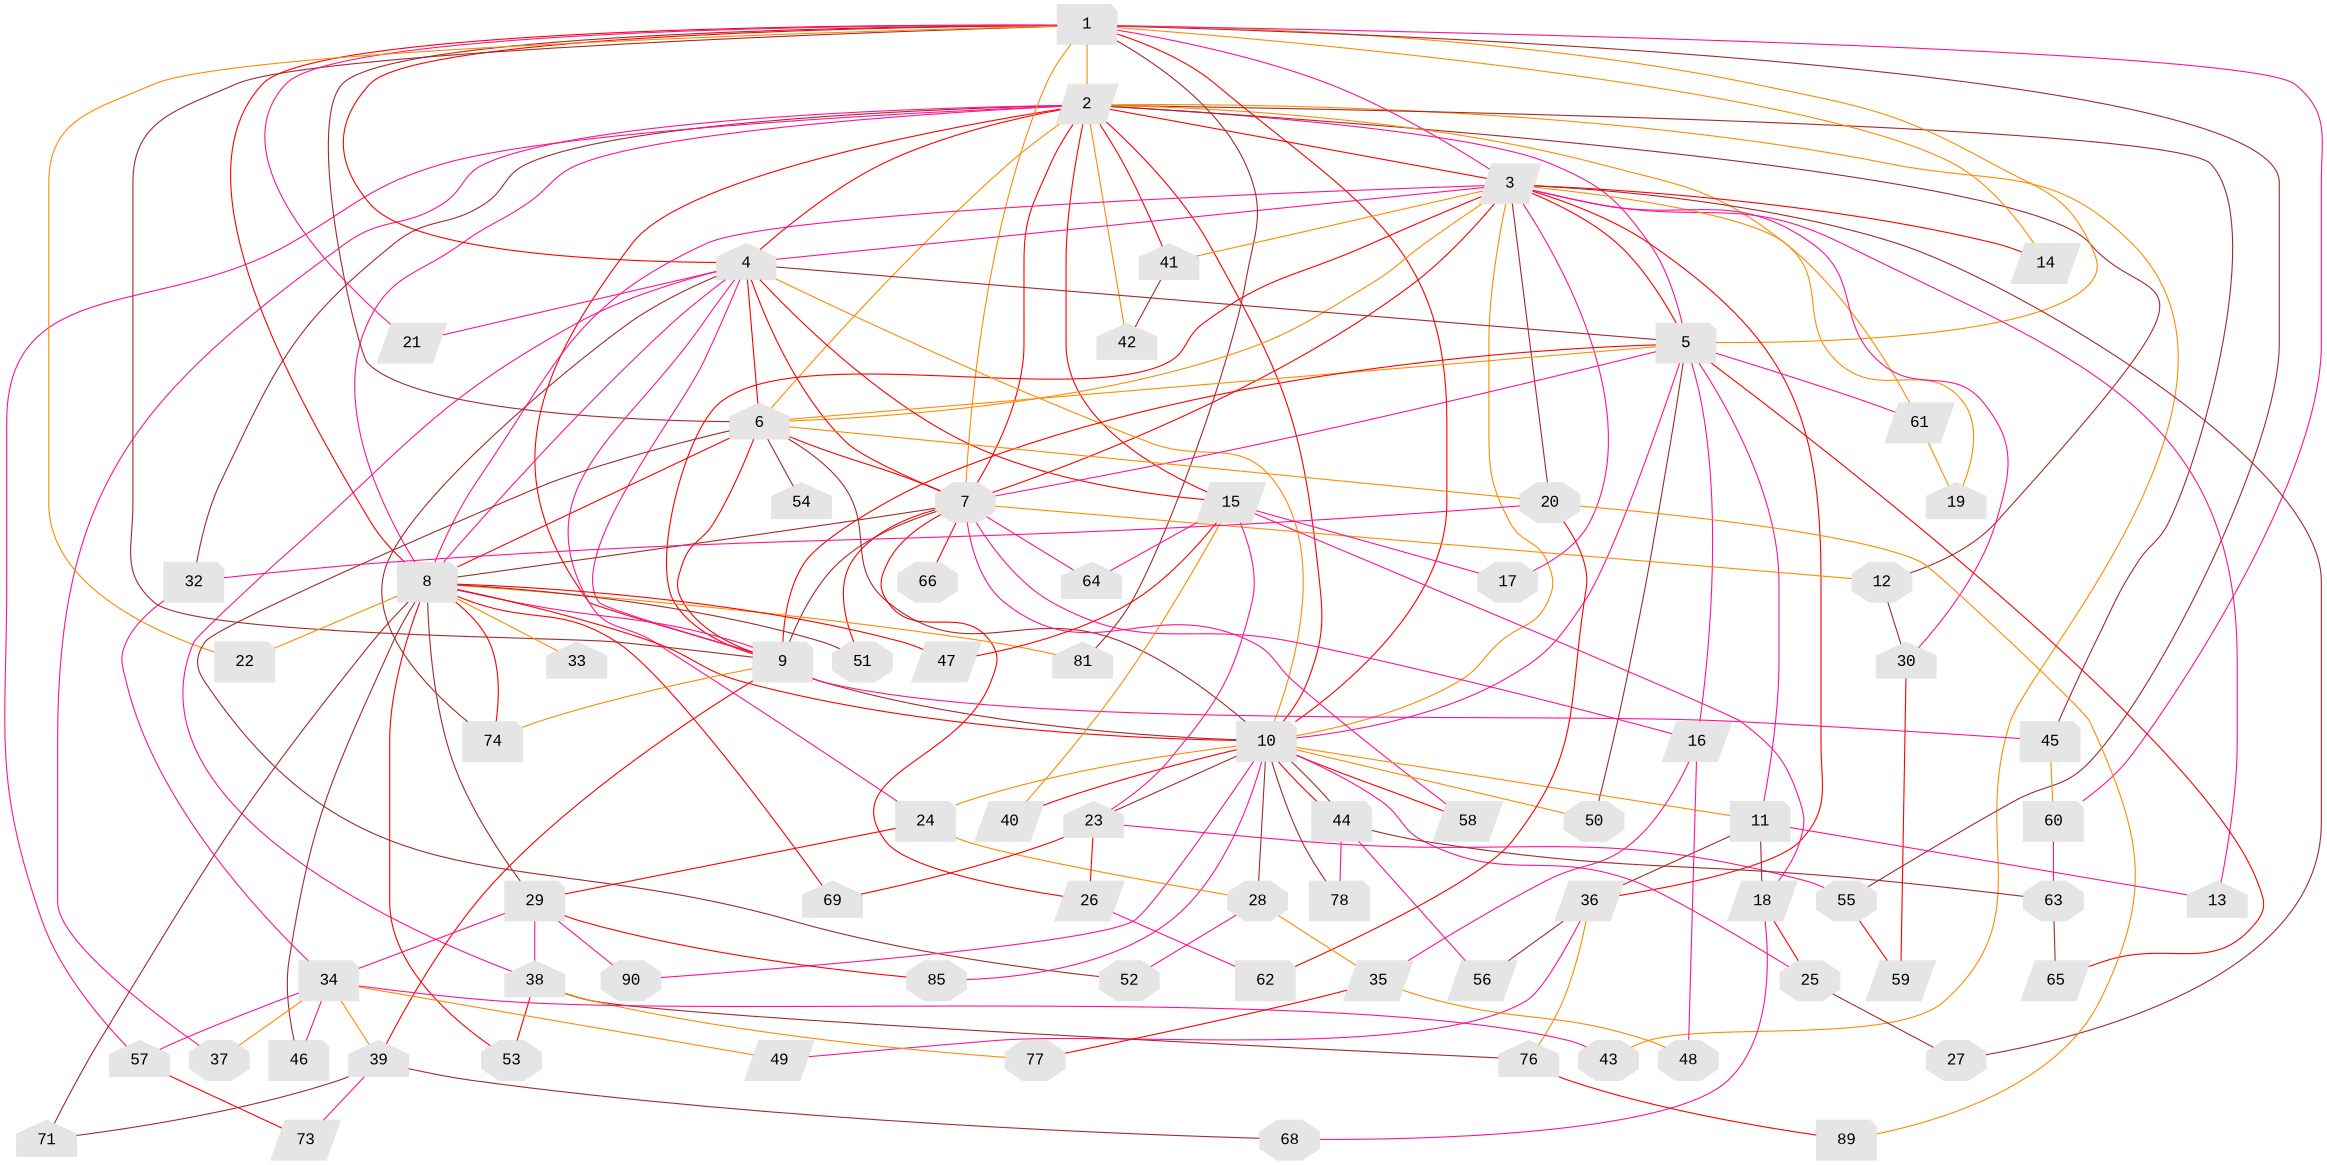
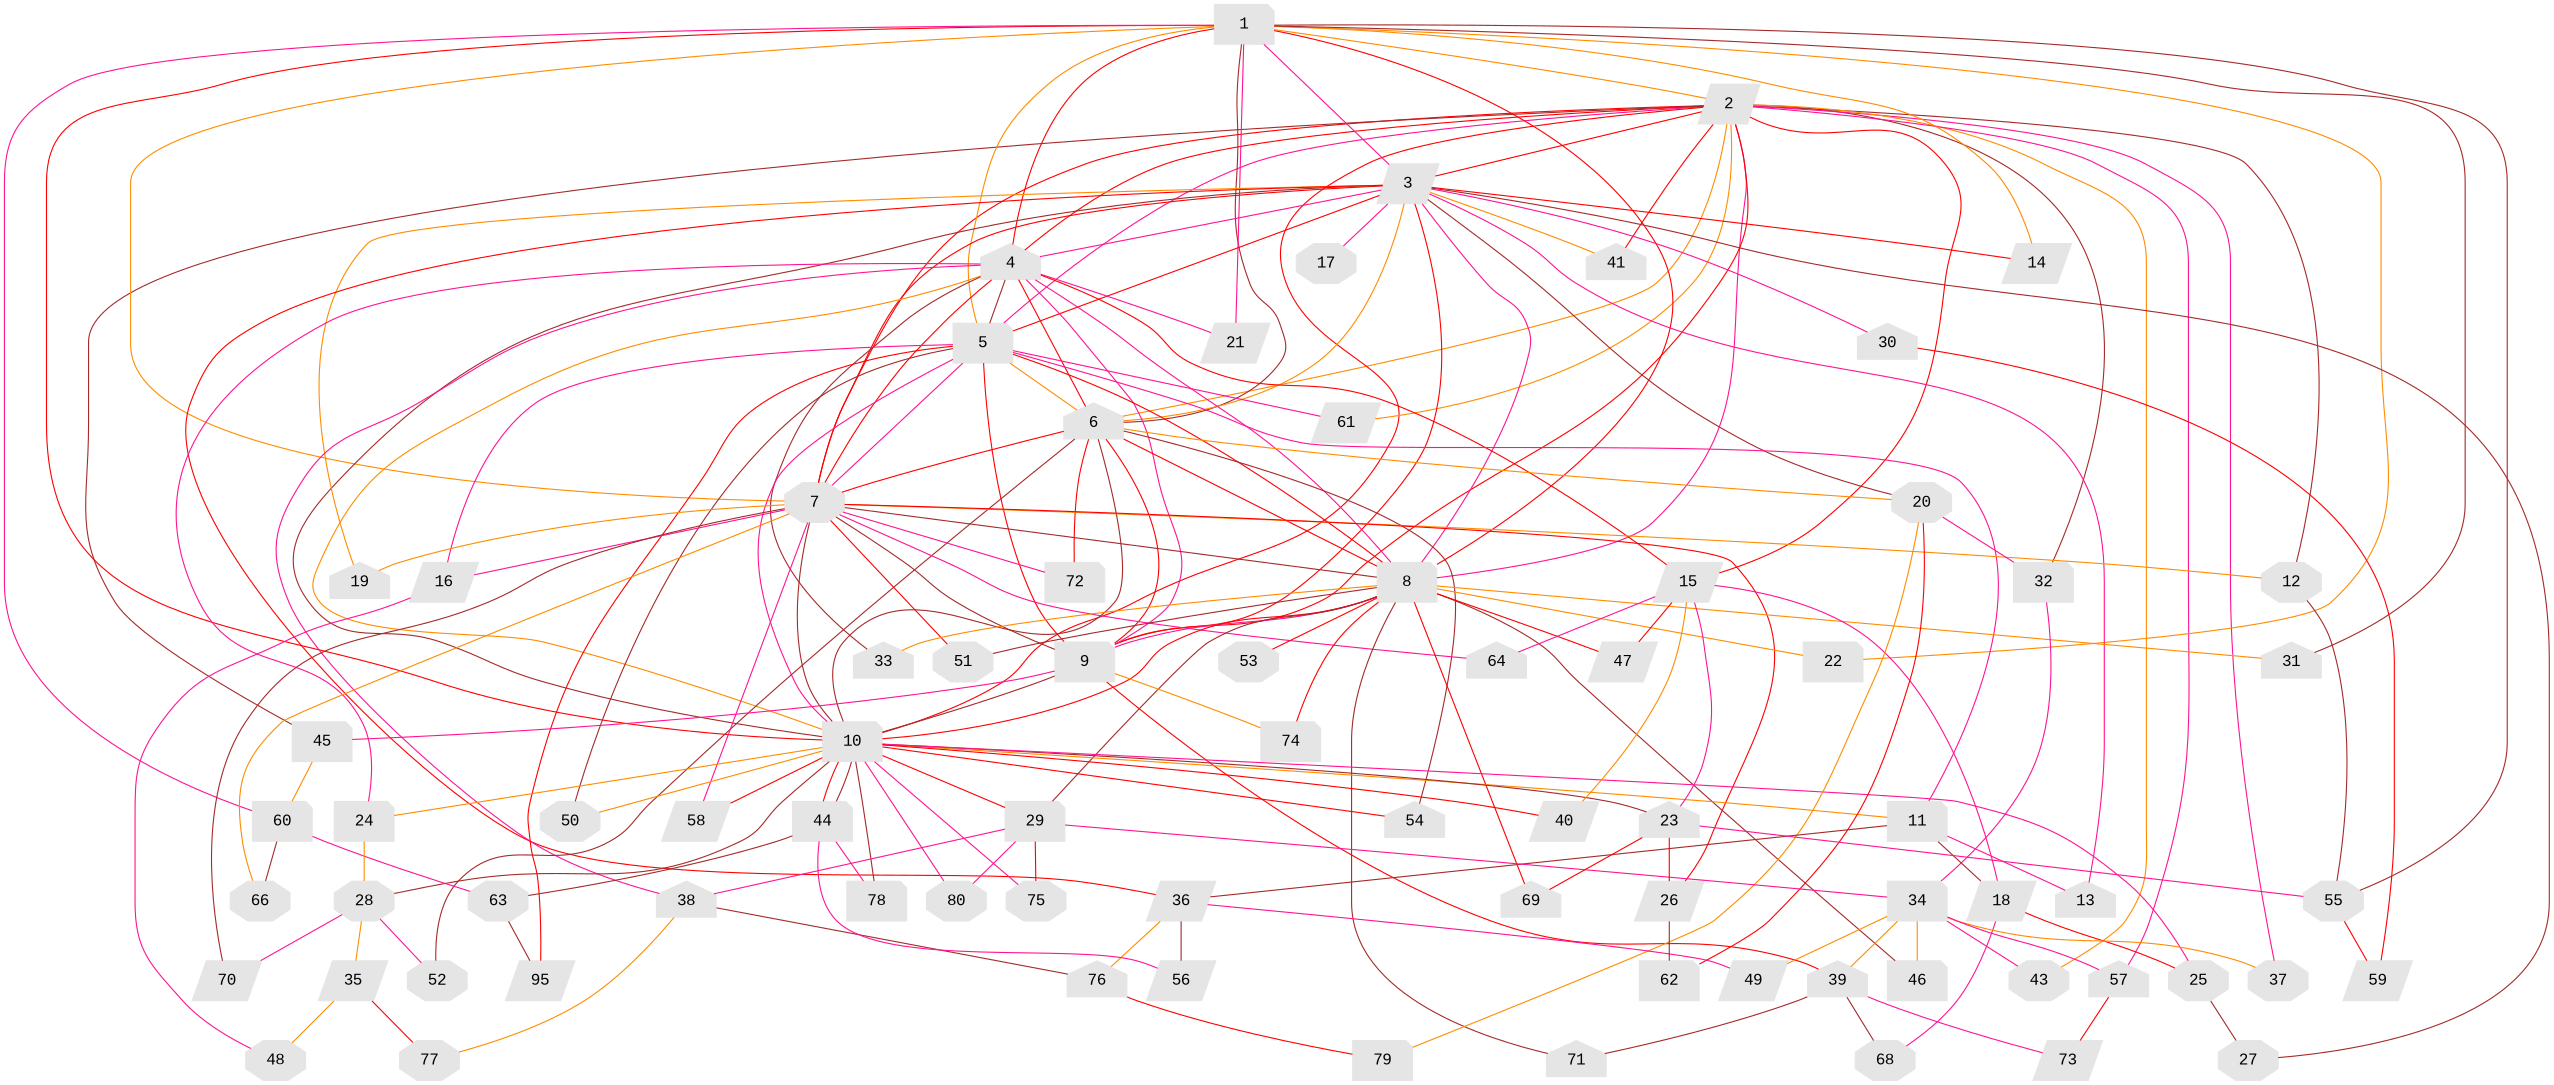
(133, 208) -> none
(1127, 343) -> none
none -> (1179, 427)
(464, 464) -> (794, 438)
(1939, 464) -> (579, 525)
(946, 543) -> (471, 642)
(1534, 545) -> (398, 424)
(1384, 547) -> none
none -> (1075, 582)
(1894, 623) -> (2346, 737)
none -> (798, 626)
(1083, 662) -> (2291, 662)
none -> (1134, 782)
none -> (271, 861)
(730, 861) -> (944, 782)
(1562, 874) -> none
(1174, 940) -> (1669, 934)
none -> (227, 981)
(631, 981) -> (956, 901)
(937, 981) -> (1036, 901)
(2056, 981) -> (540, 981)
(314, 1021) -> (1917, 941)
(523, 1022) -> none
(1846, 1140) -> (1383, 1060)
